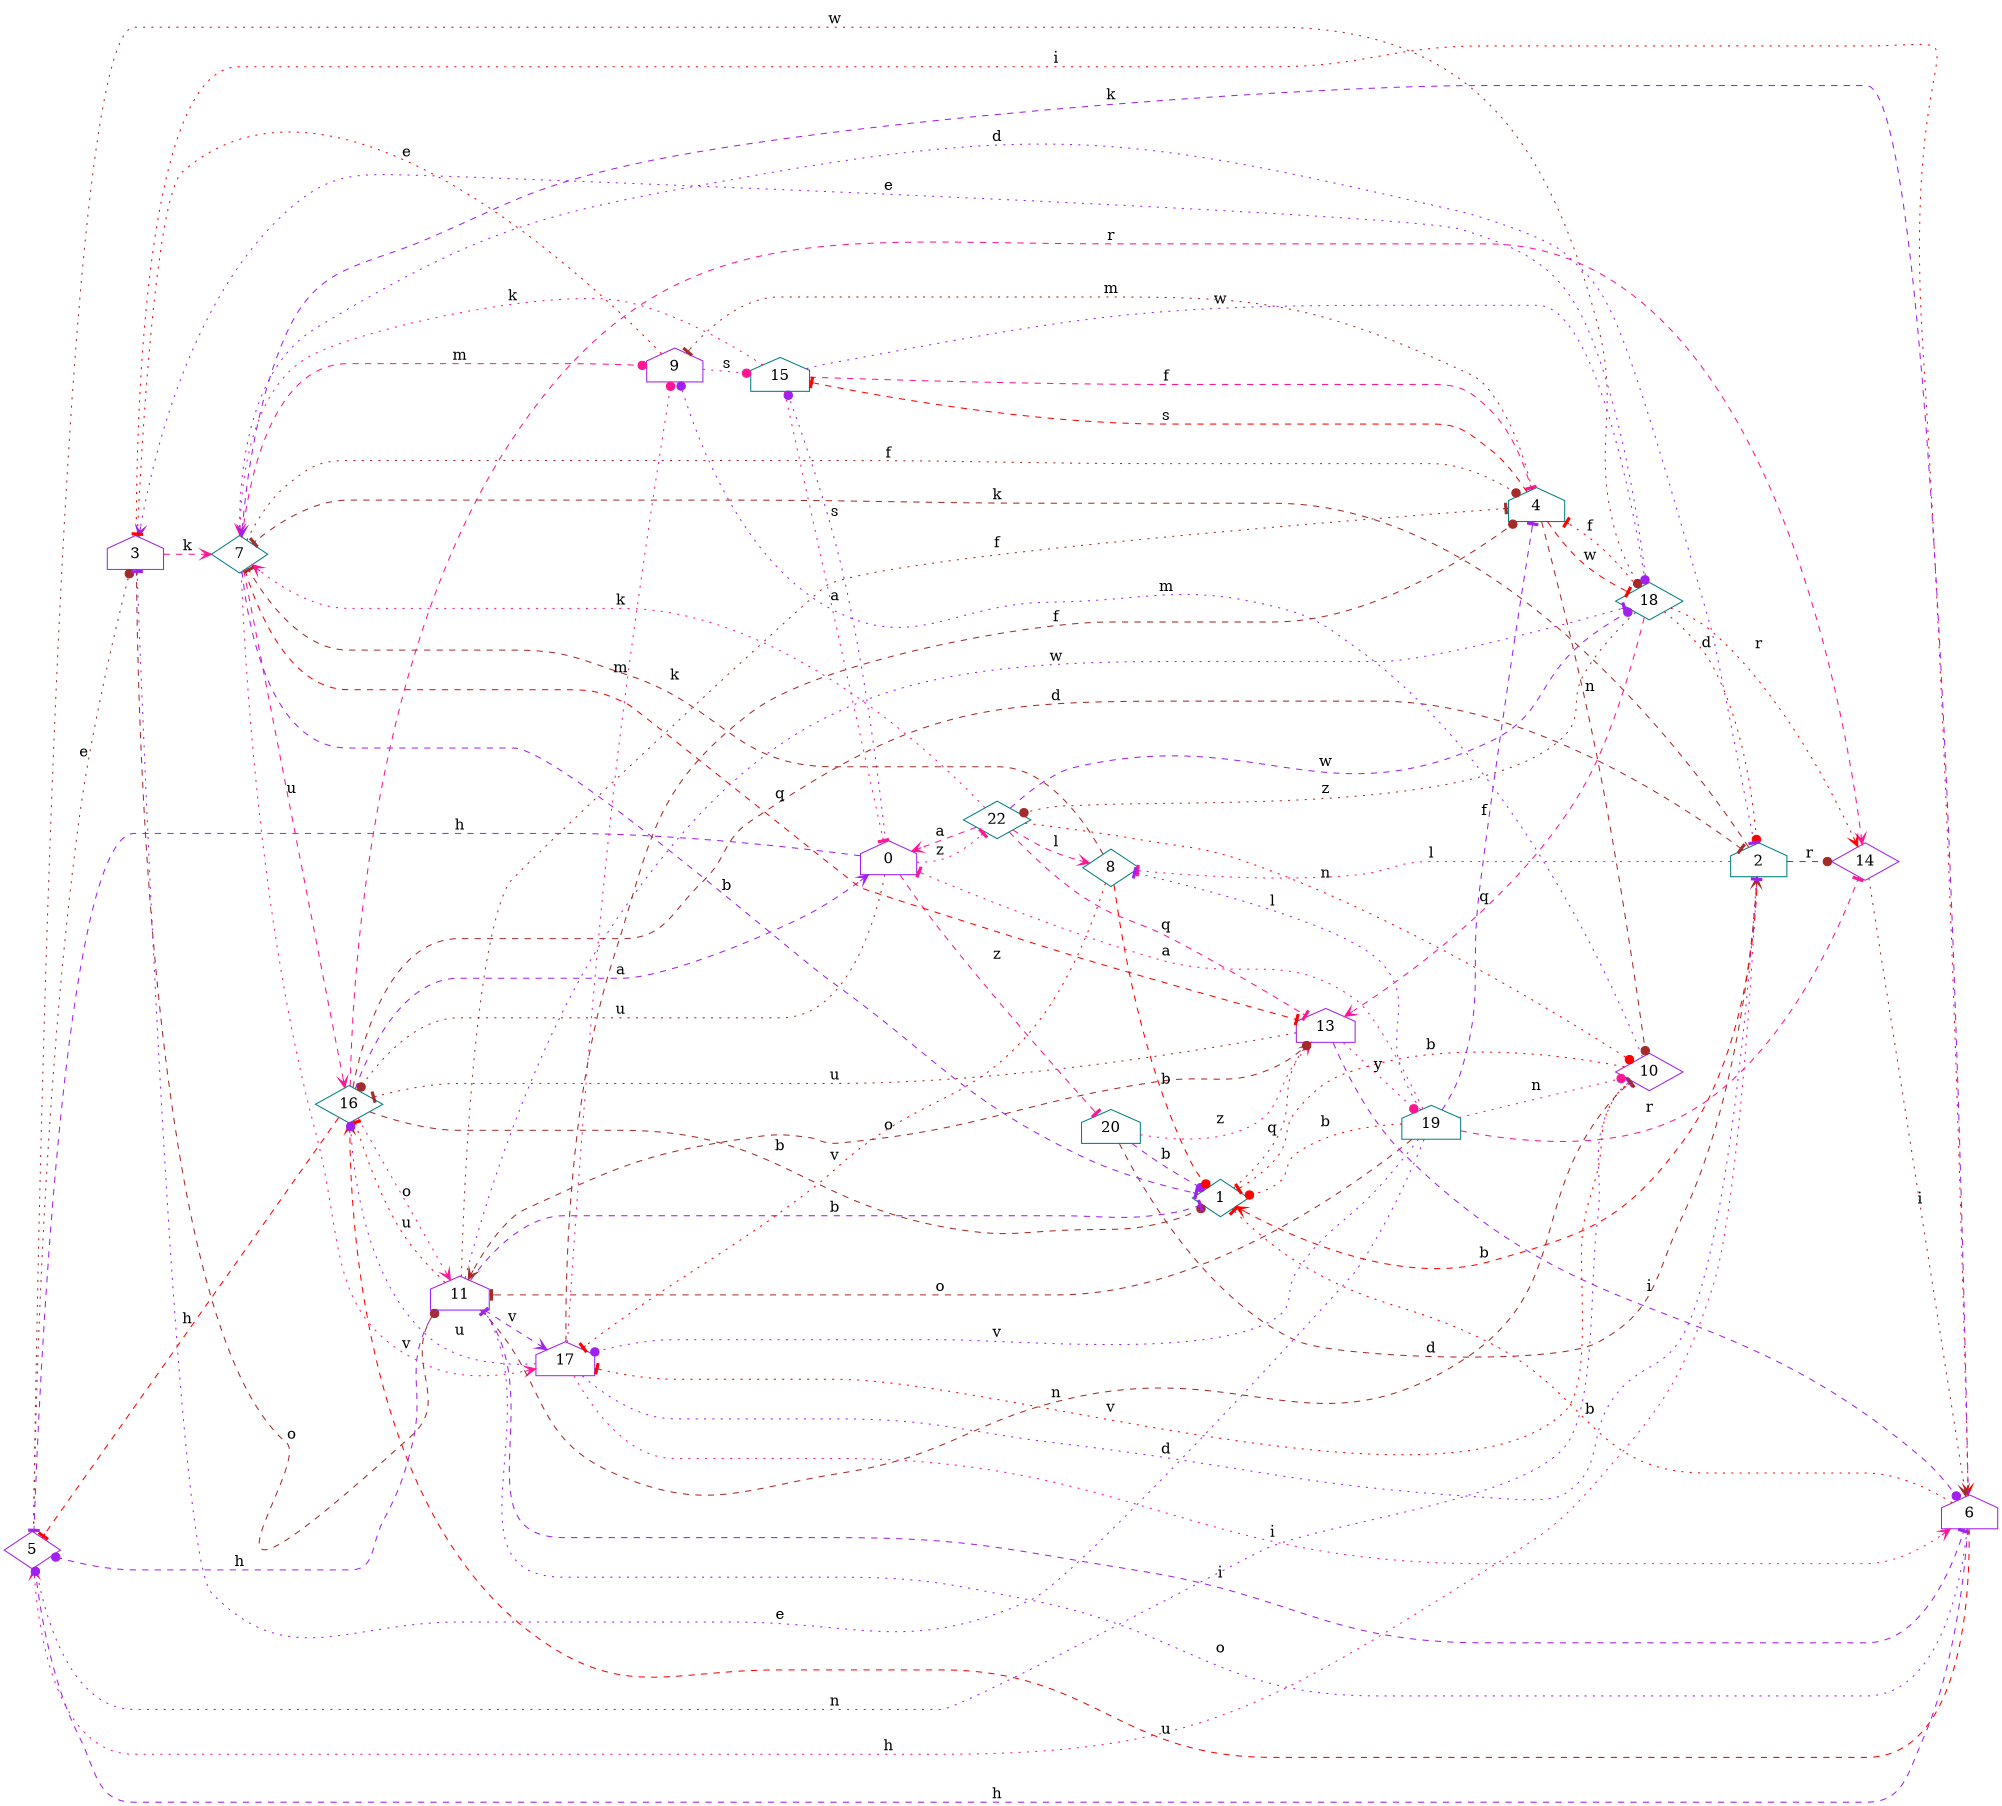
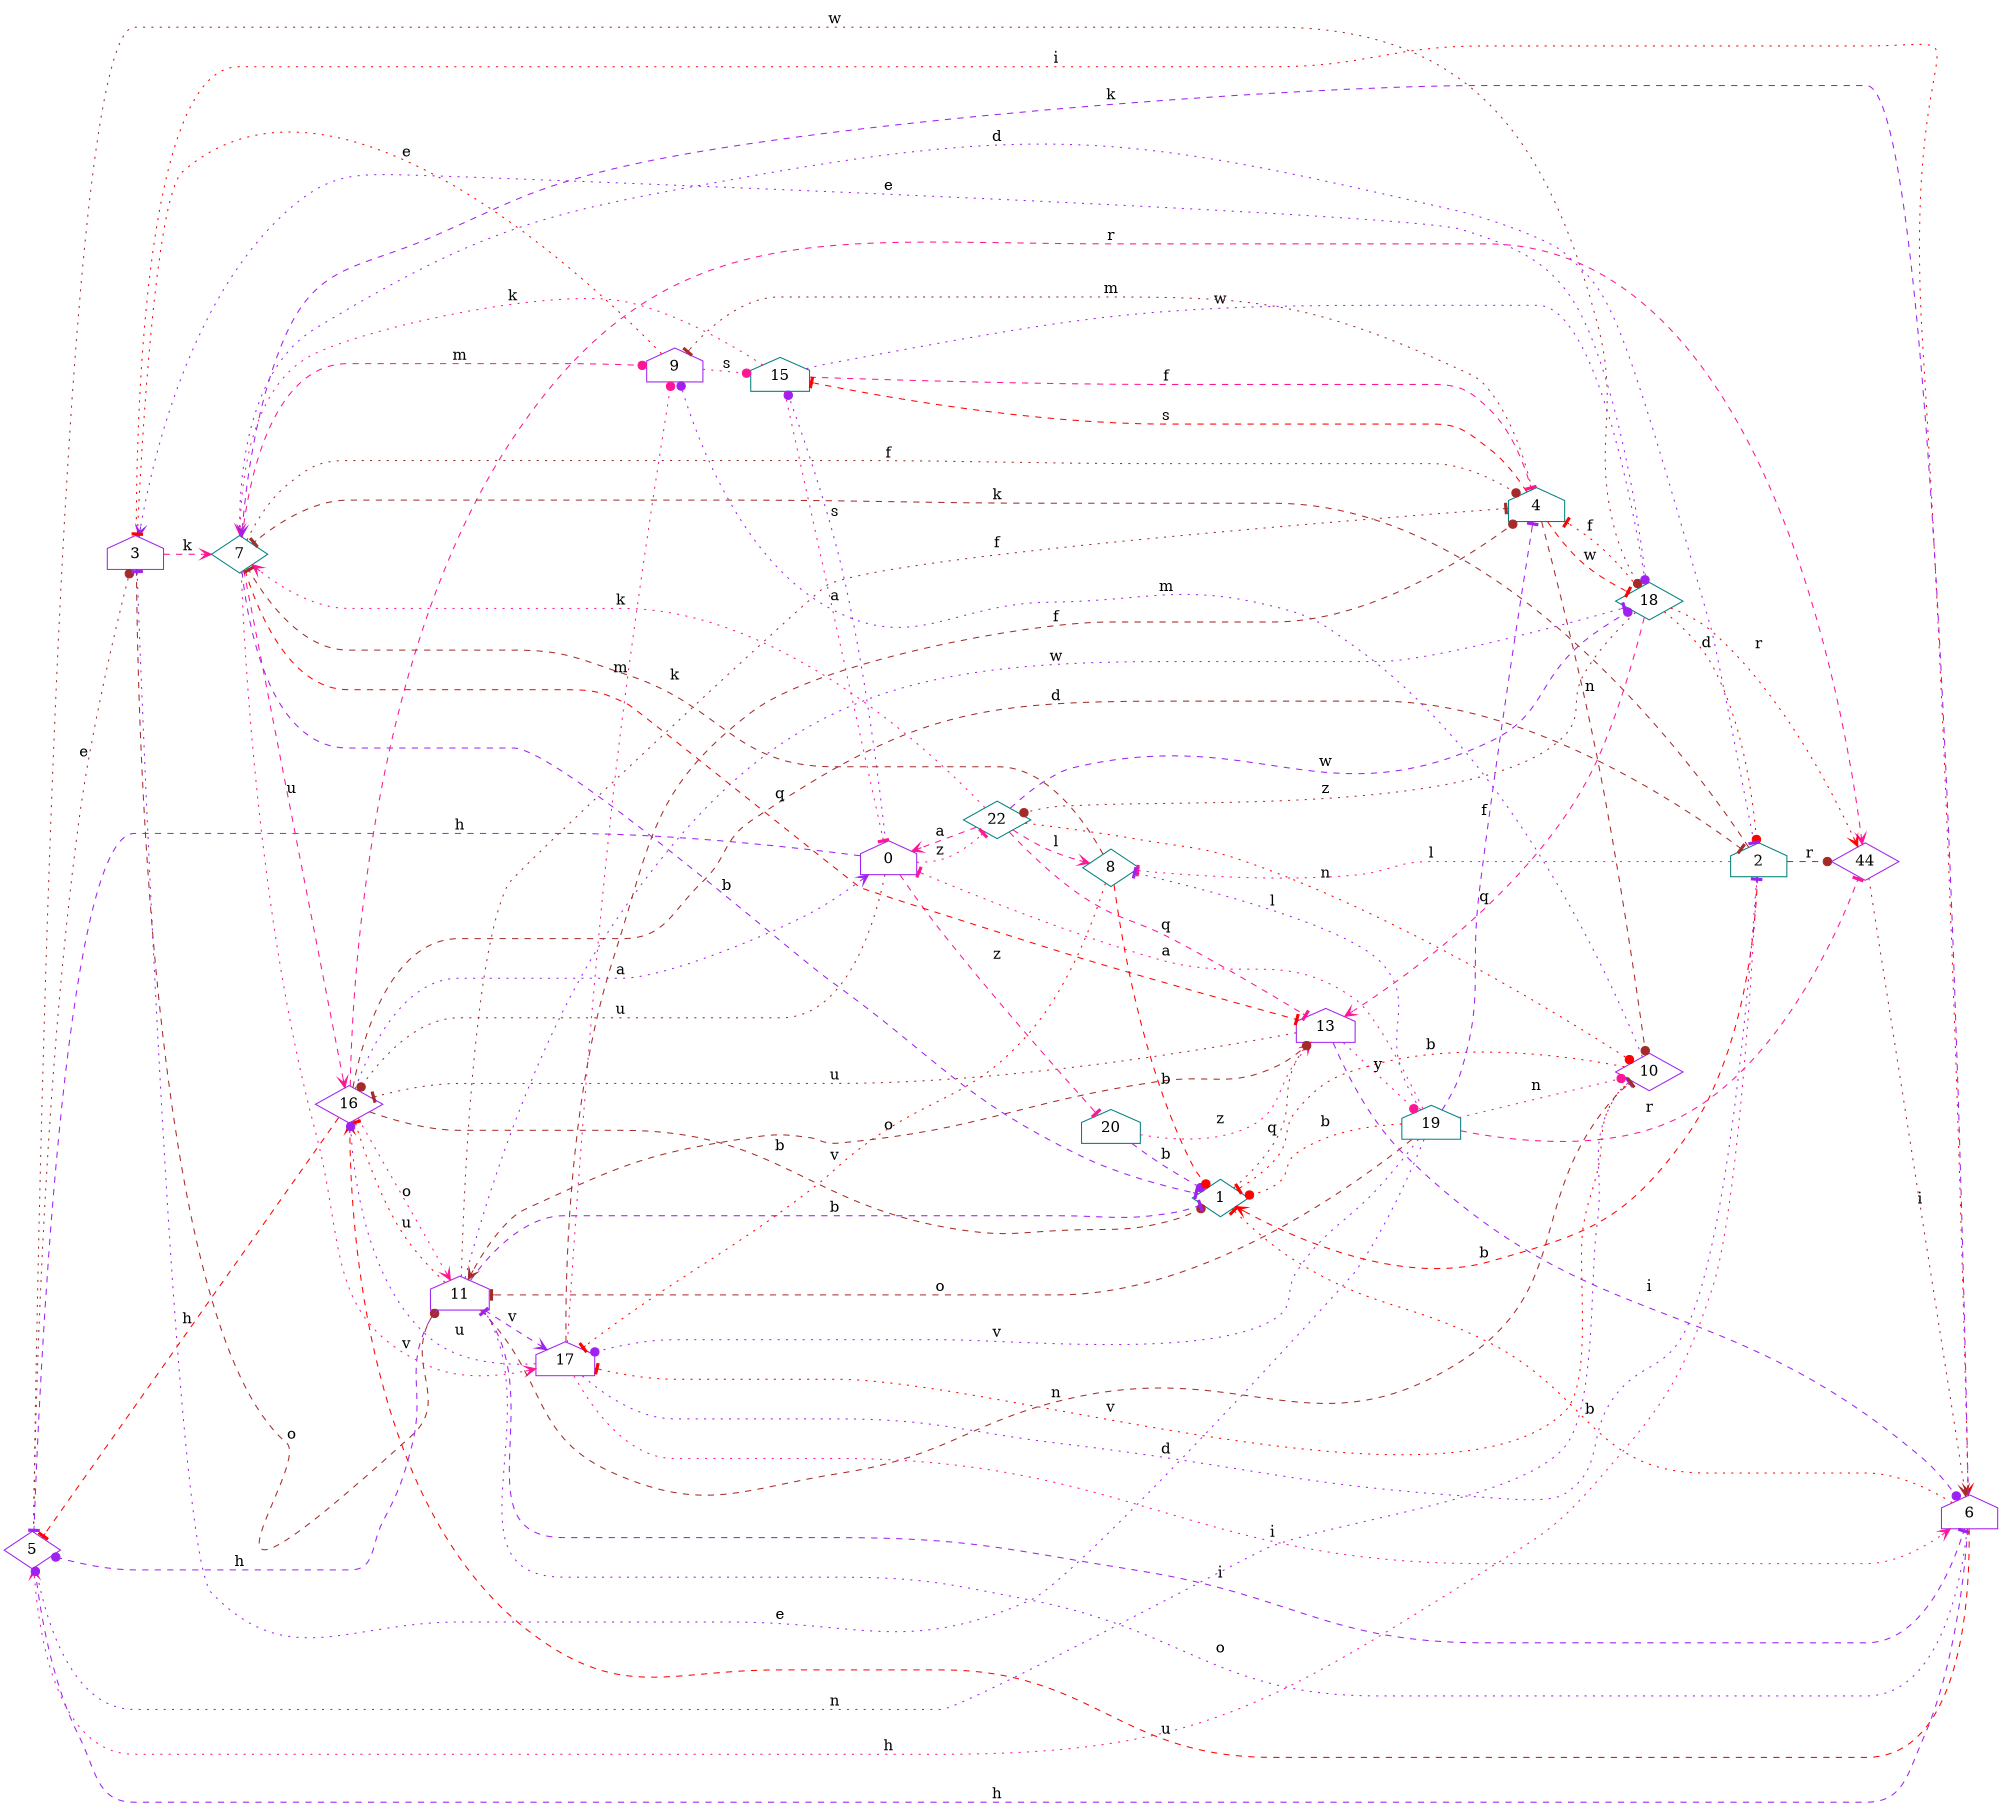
(1865, 862) -> (1865, 862)
(561, 978) -> (561, 978)
(349, 1104) -> (349, 1104)
(1560, 1352) -> none
